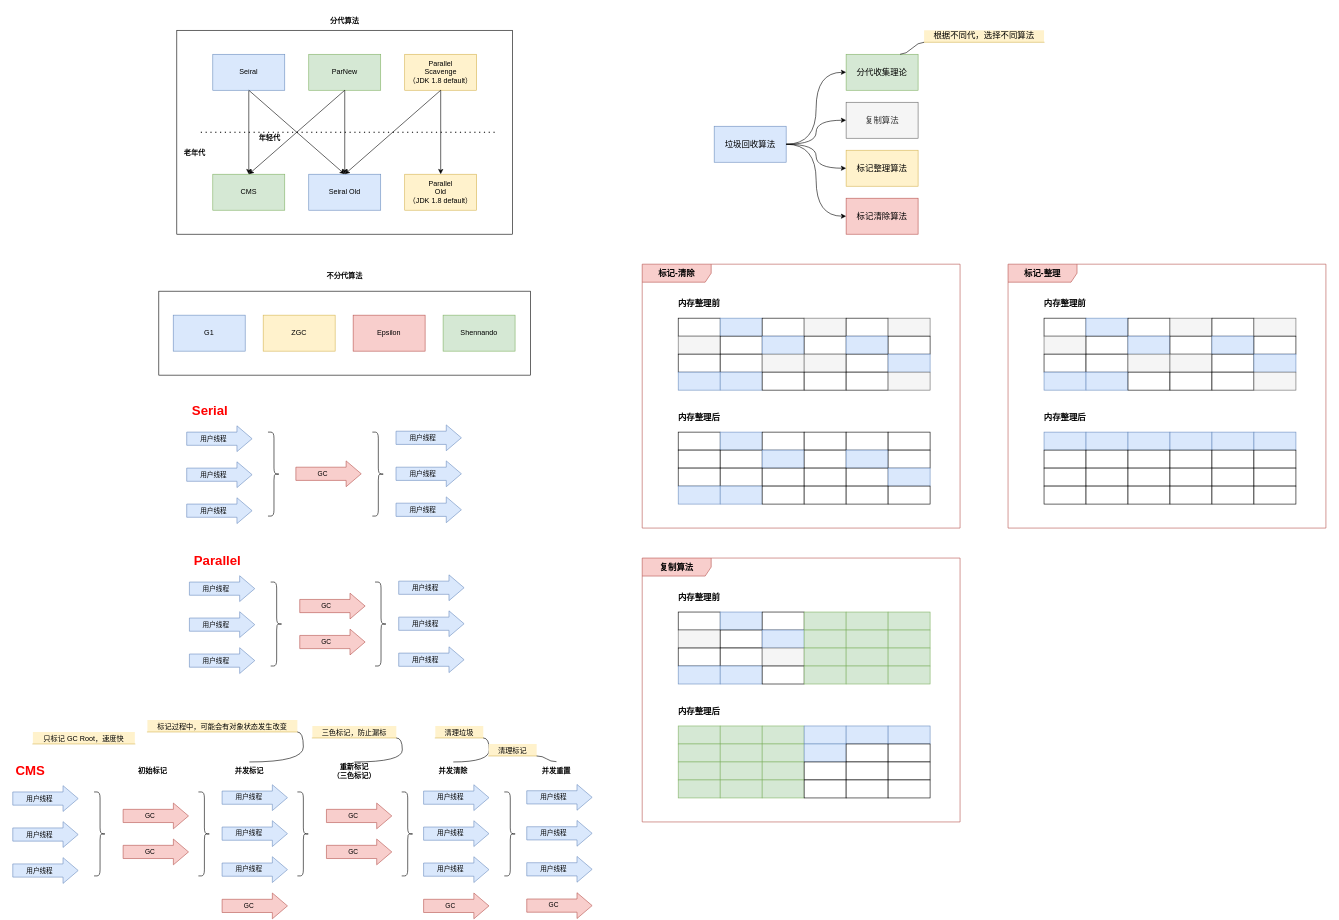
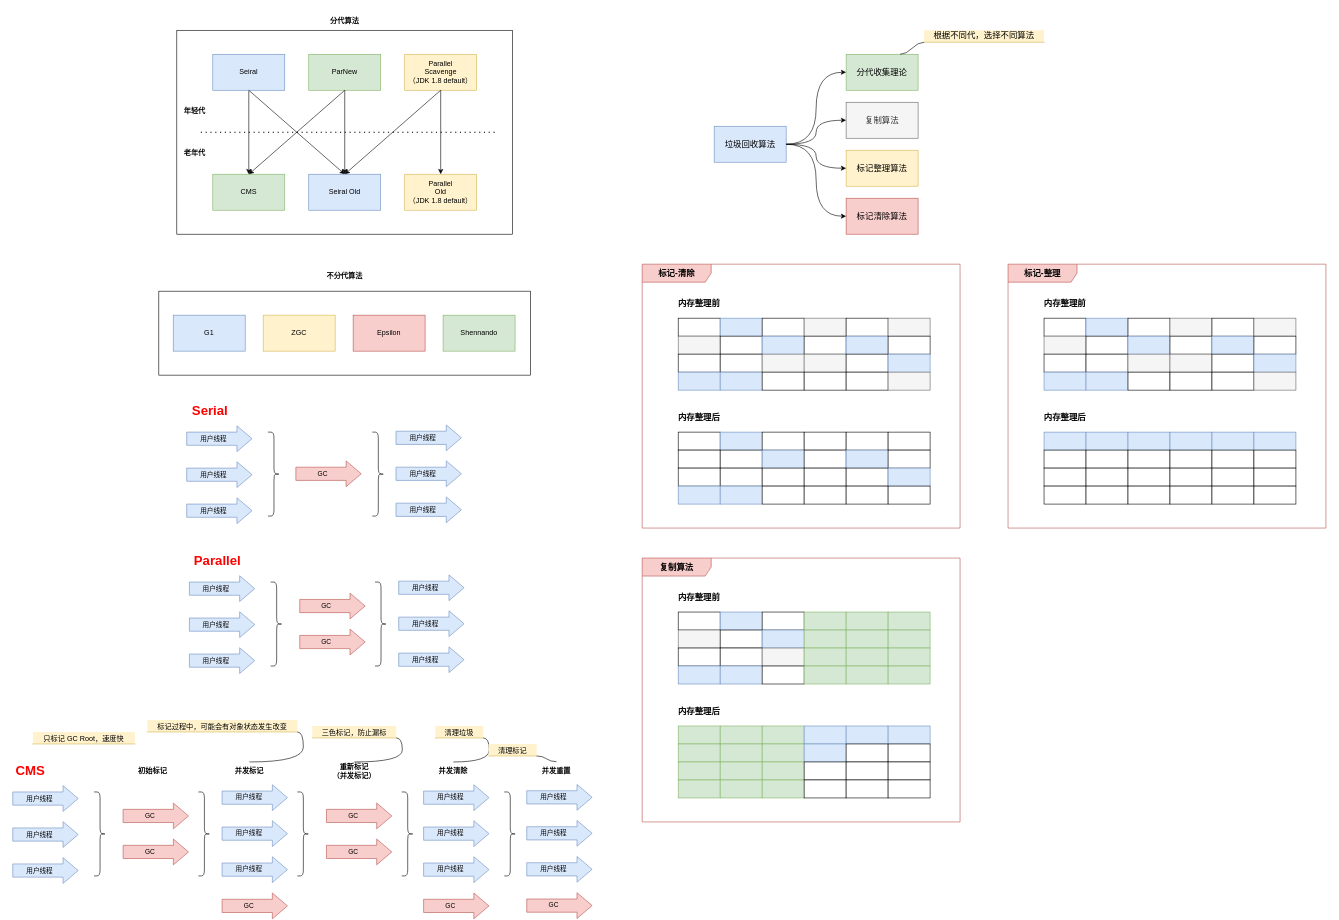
(270, 138) -> (195, 111)
(354, 771) -> (354, 771)
